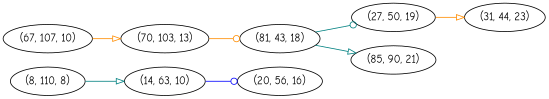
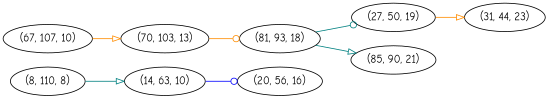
(280, 39) -> (280, 39)
